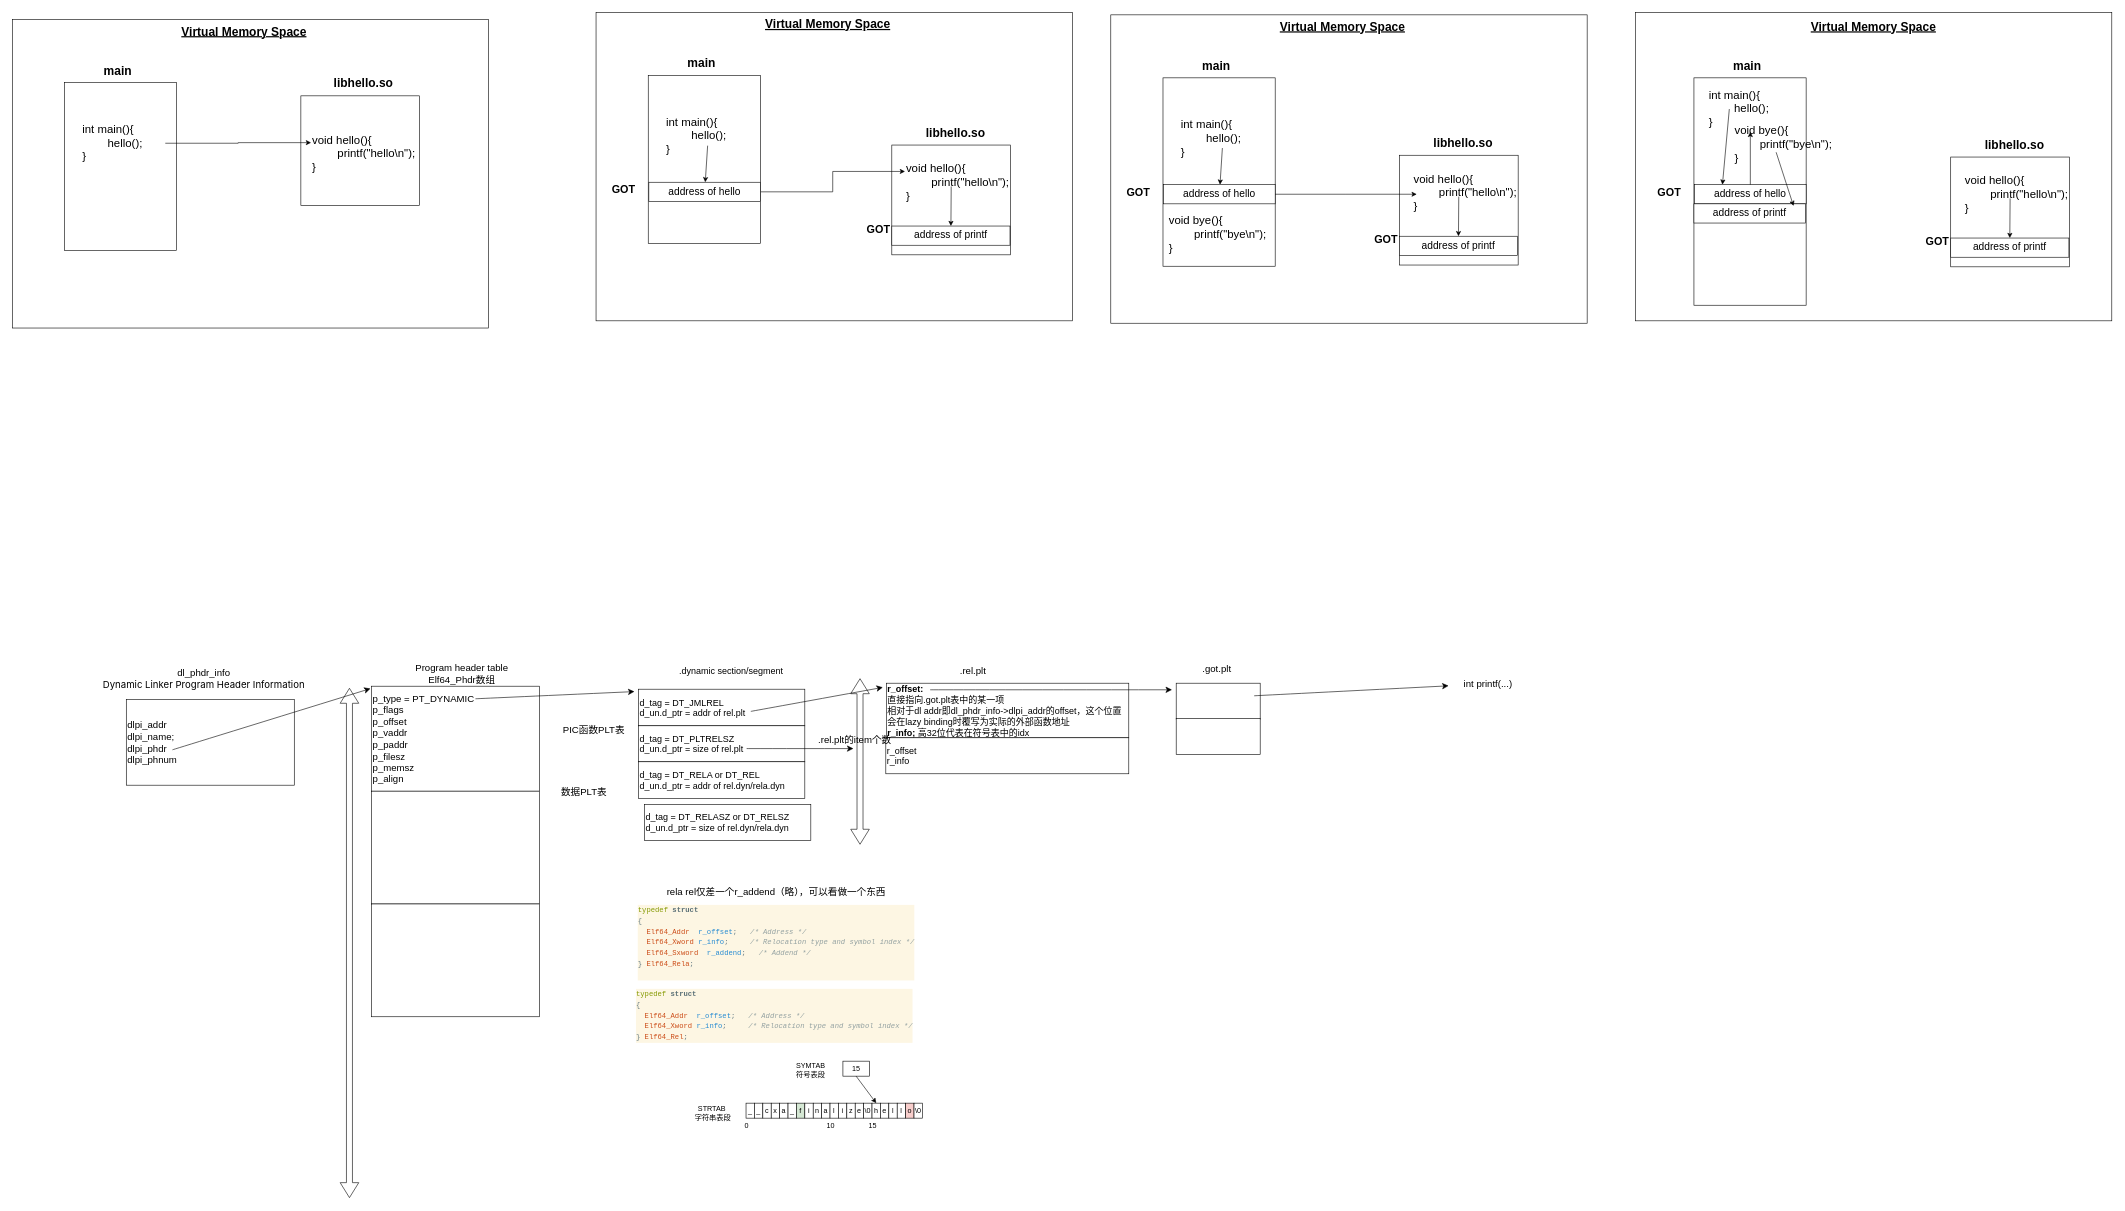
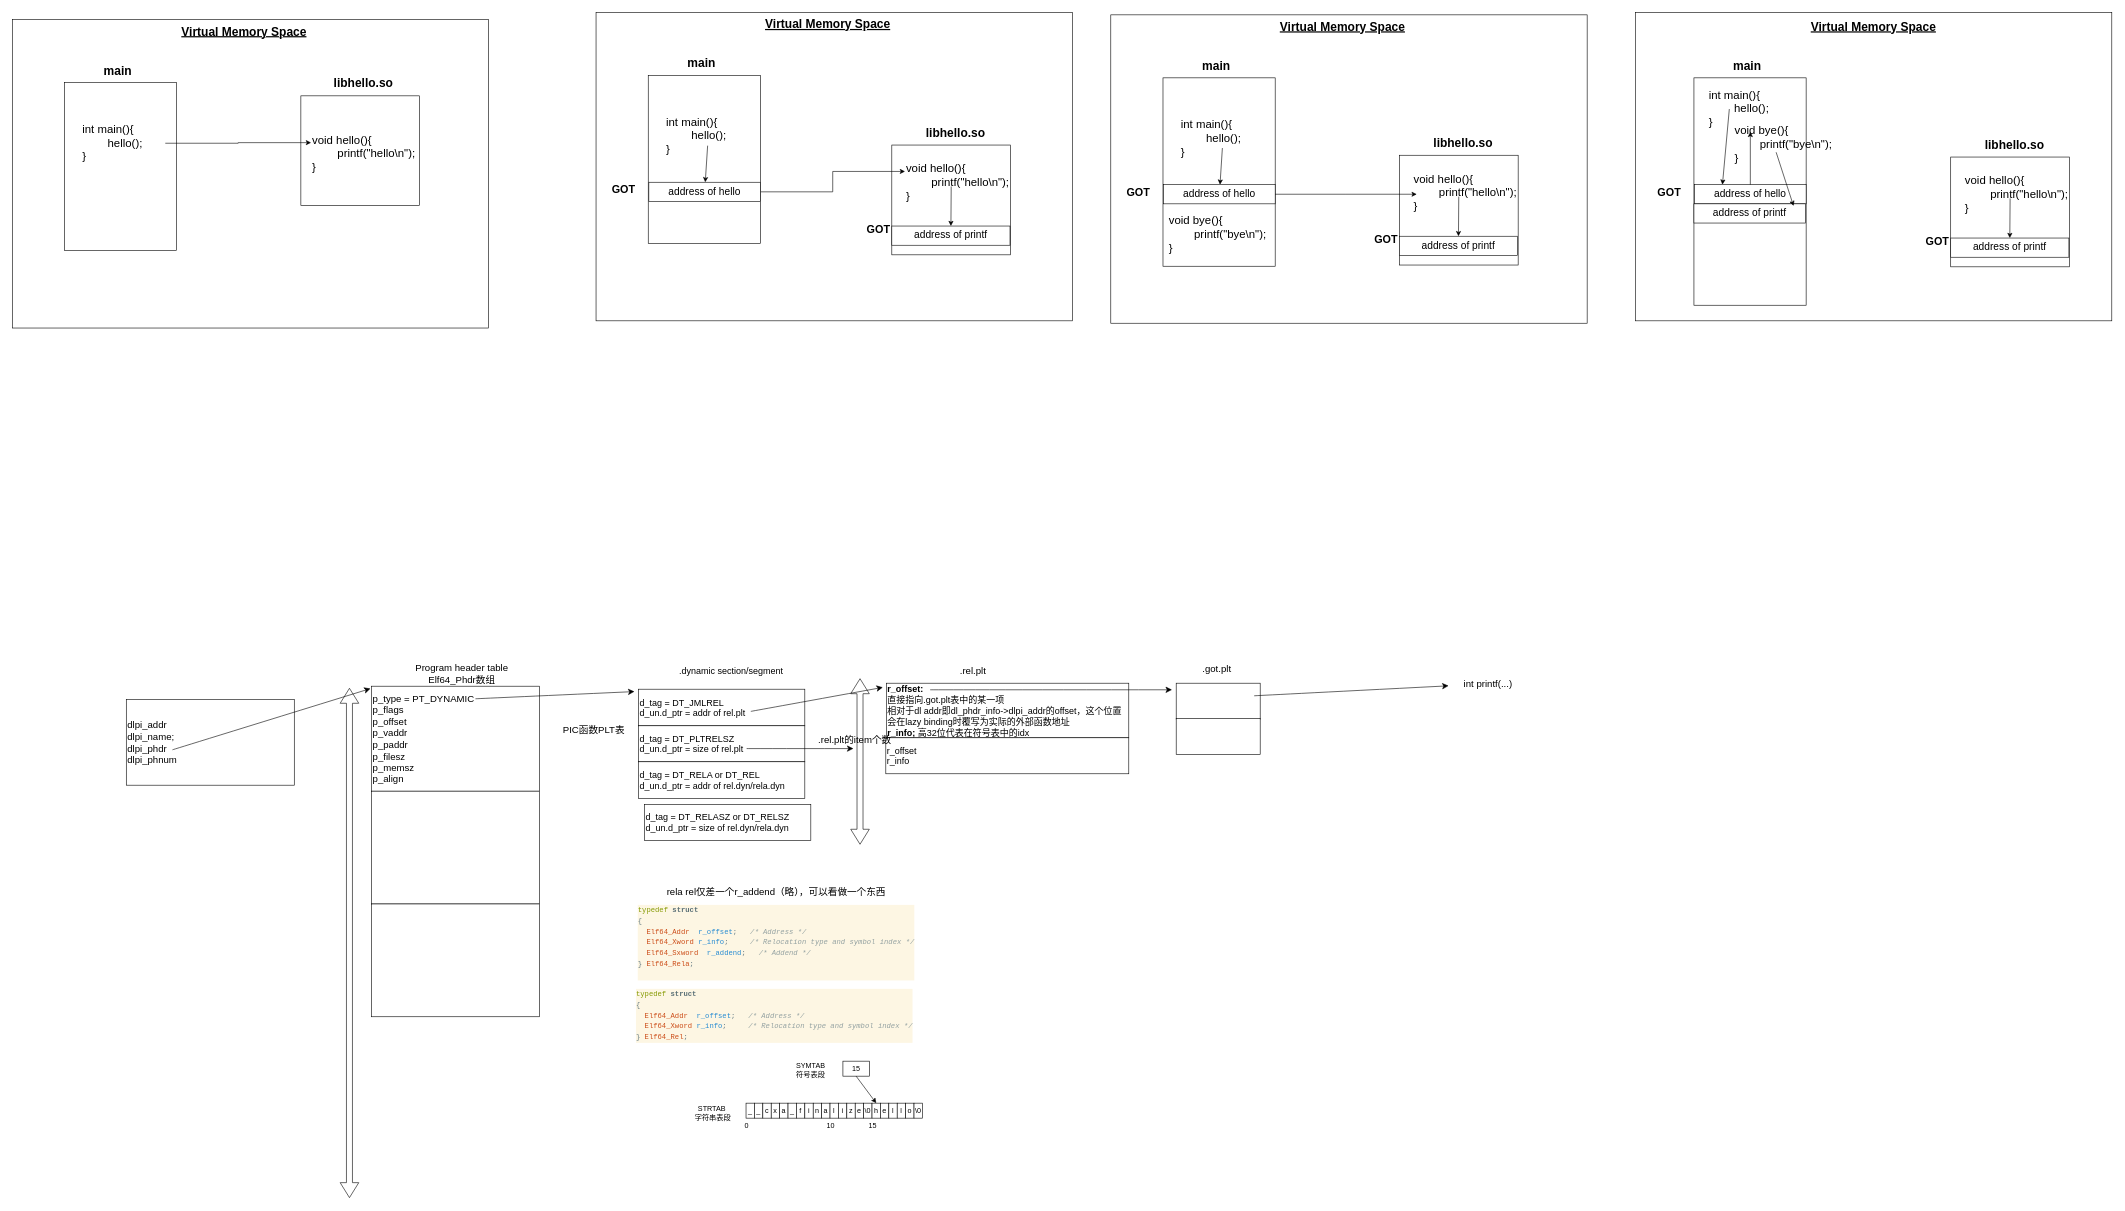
(204, 679) -> none
(599, 794) -> none
(801, 1111) -> (801, 1111)
(910, 1111) -> (910, 1111)
